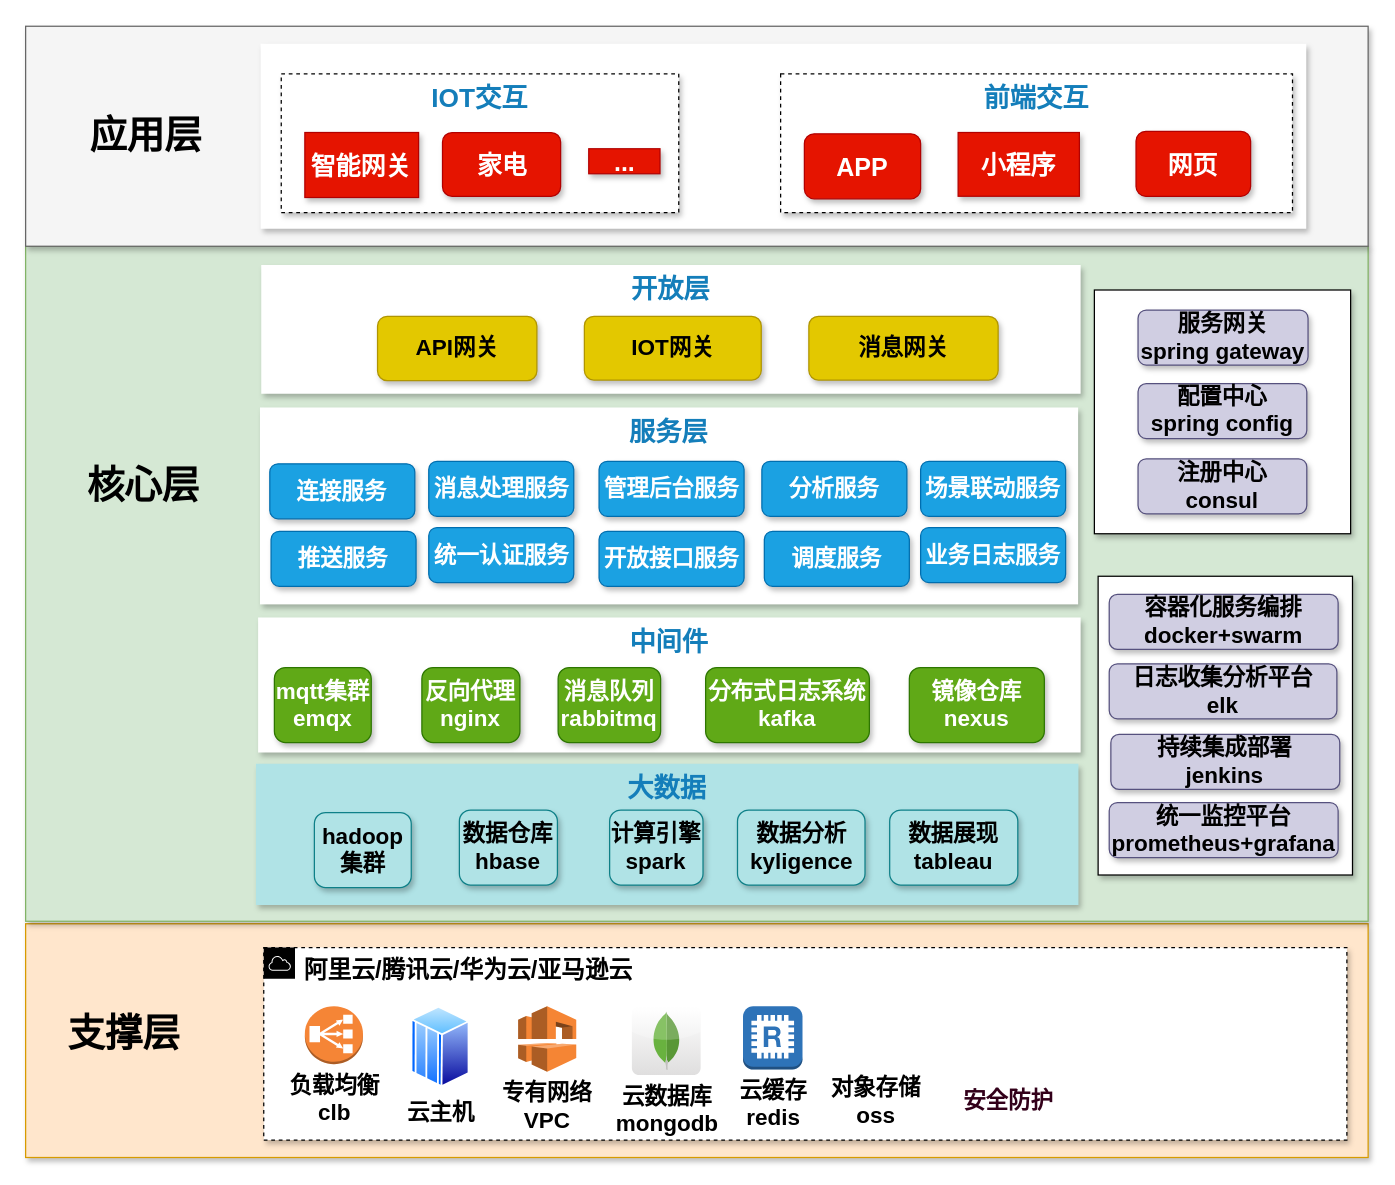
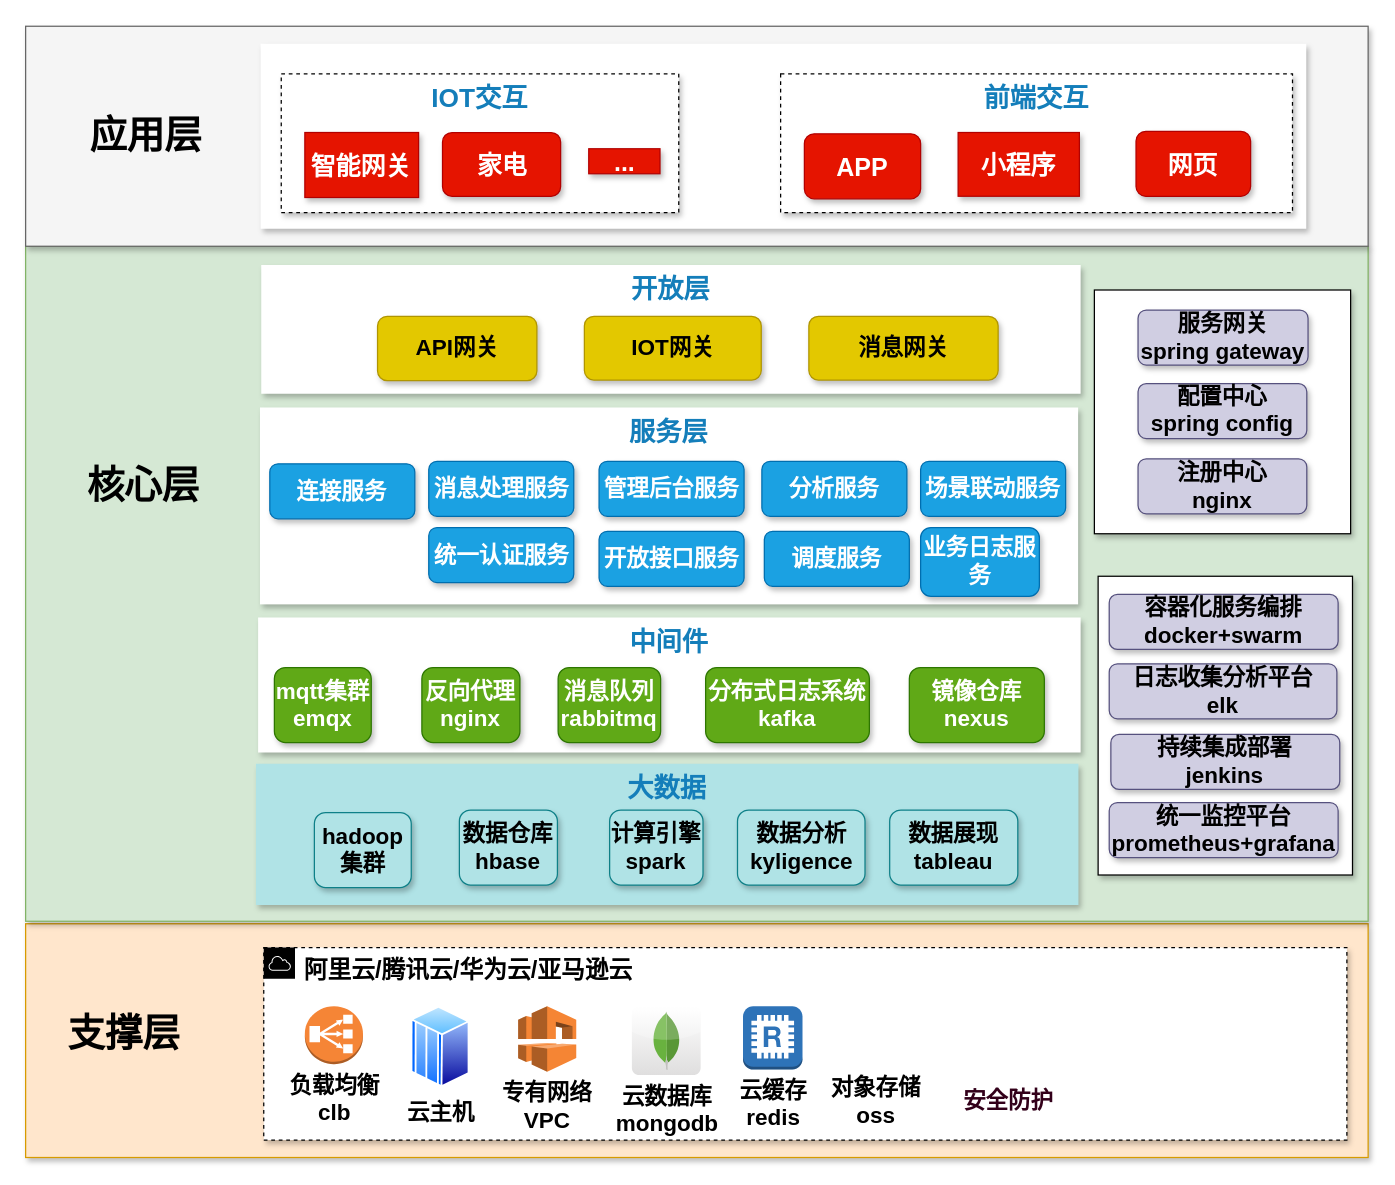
(1223, 487) -> (1223, 487)
(993, 555) -> (980, 562)
(344, 559) -> none
